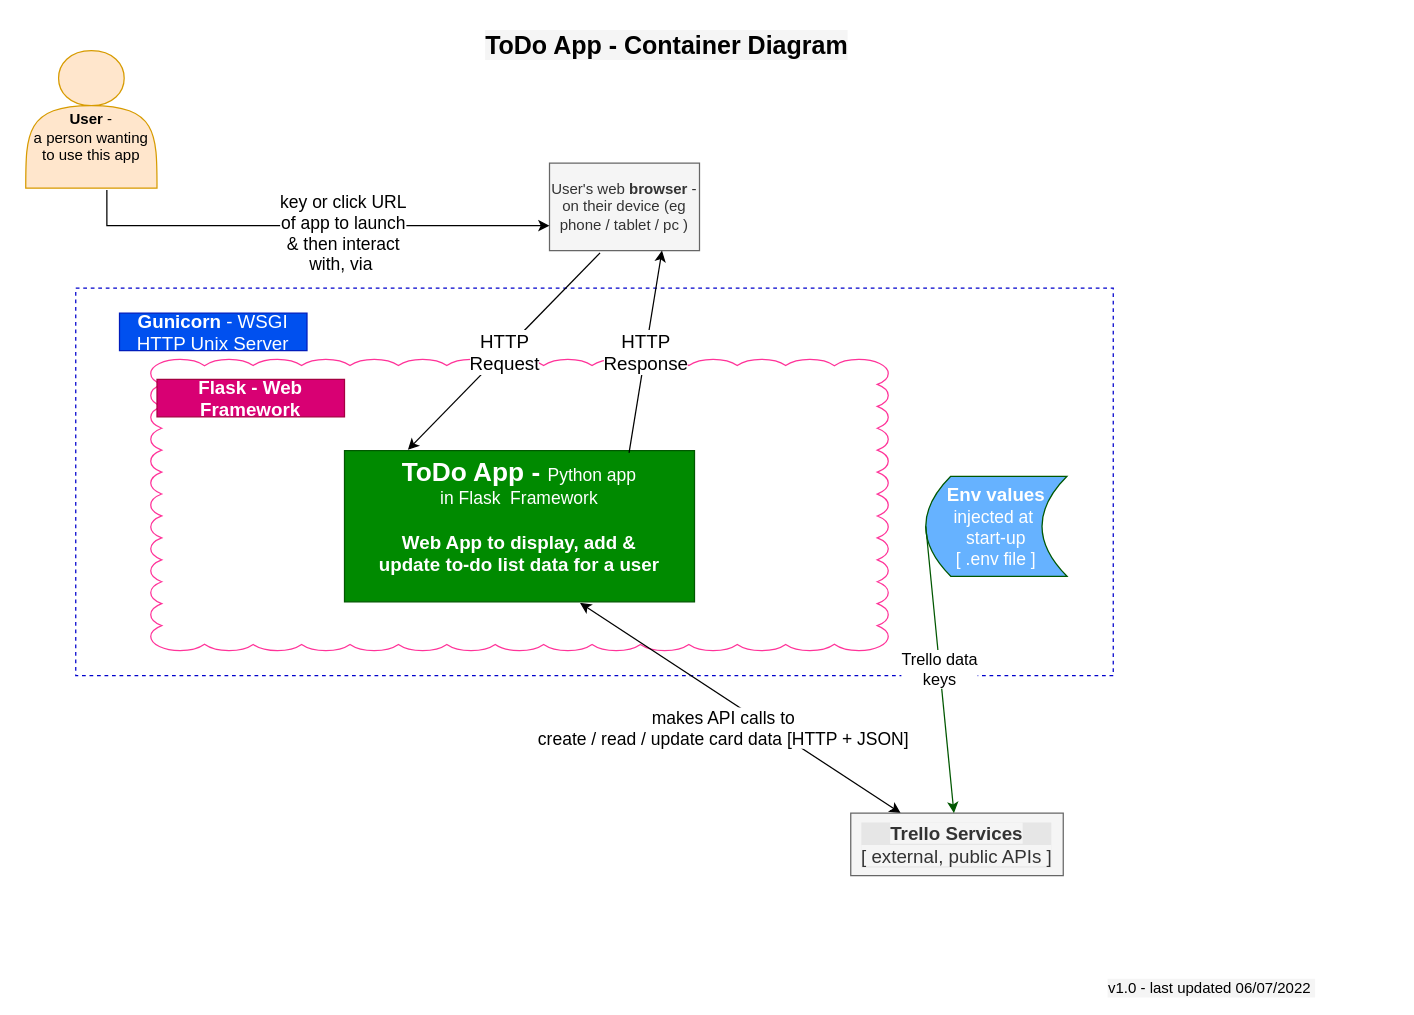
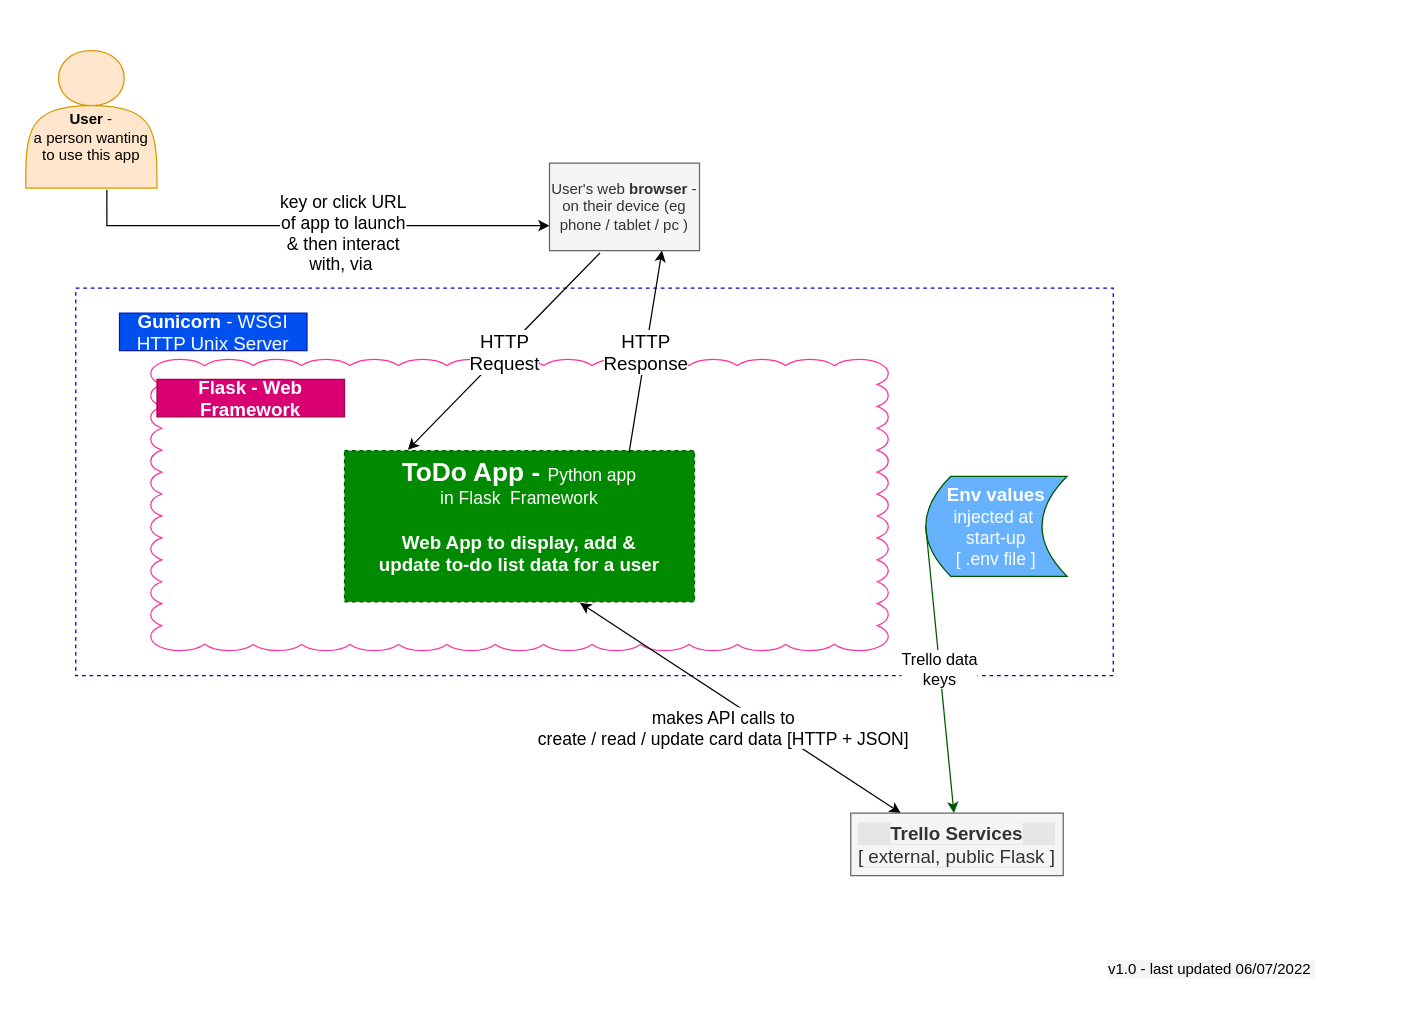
(666, 44) -> none
(519, 526) -> (519, 526)
(957, 844) -> (957, 844)
(1212, 988) -> (1212, 969)
